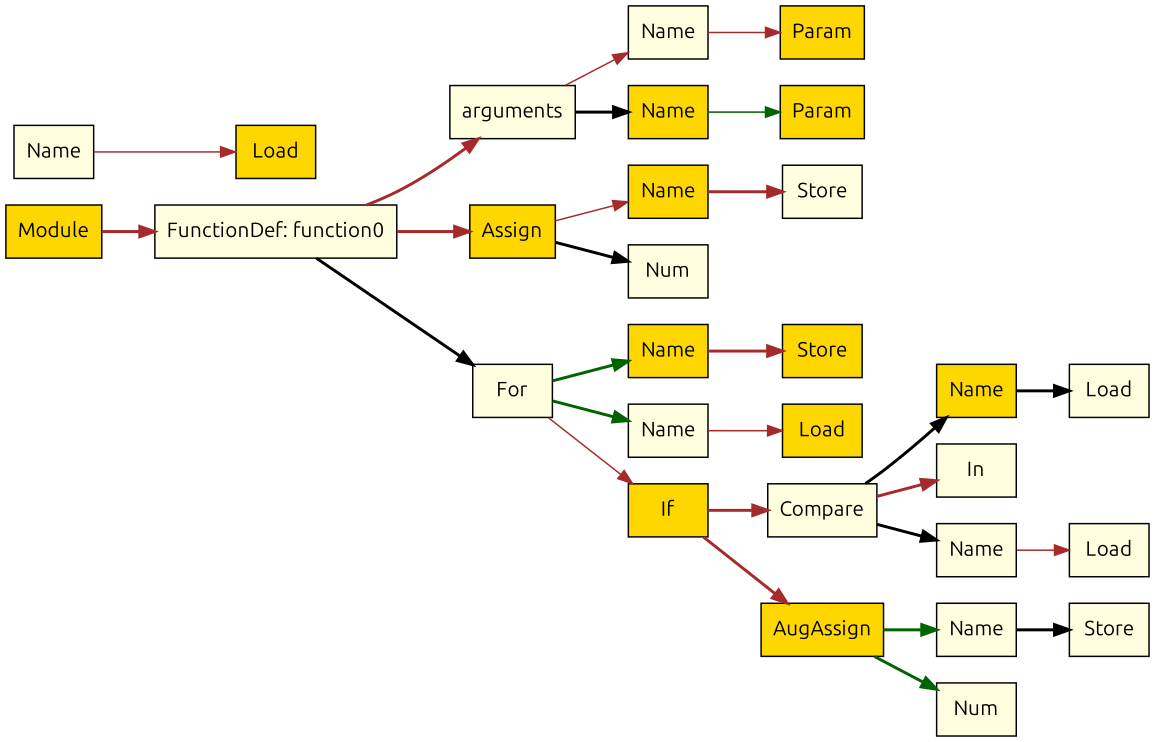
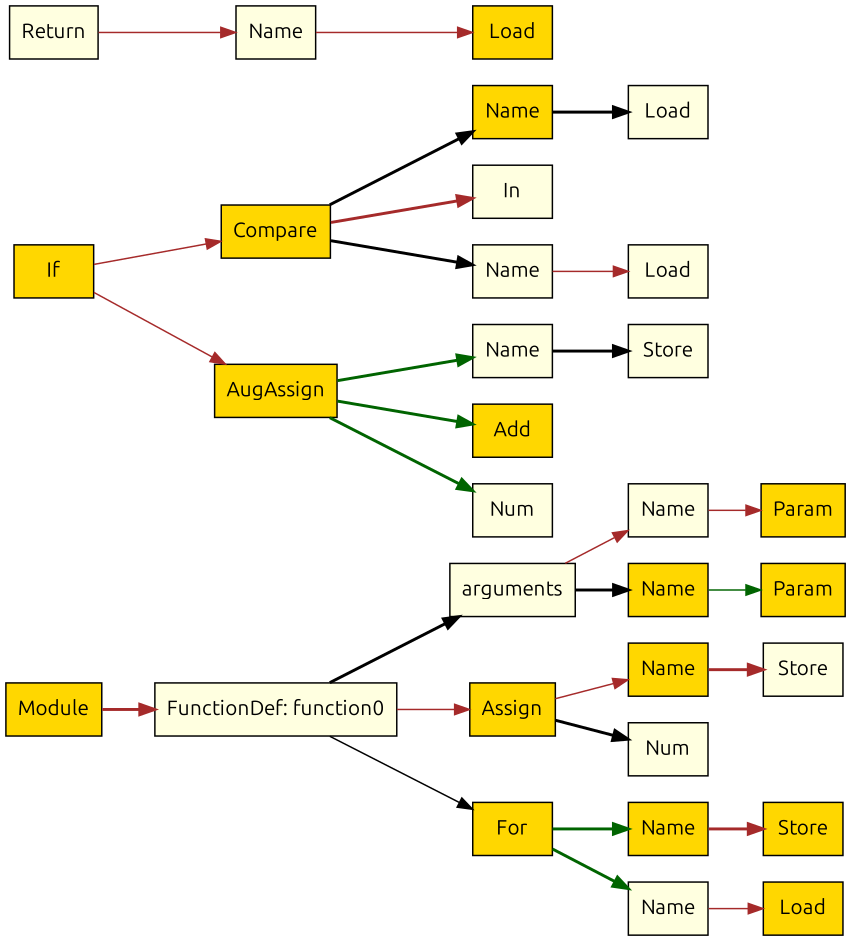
none -> (54, 32)
(418, 180) -> (388, 653)
(426, 232) -> (426, 709)
(388, 307) -> (394, 769)
(513, 391) -> (513, 829)
none -> (513, 431)
(585, 446) -> none
(730, 510) -> (150, 254)
(822, 510) -> (276, 232)
(739, 566) -> (153, 325)
